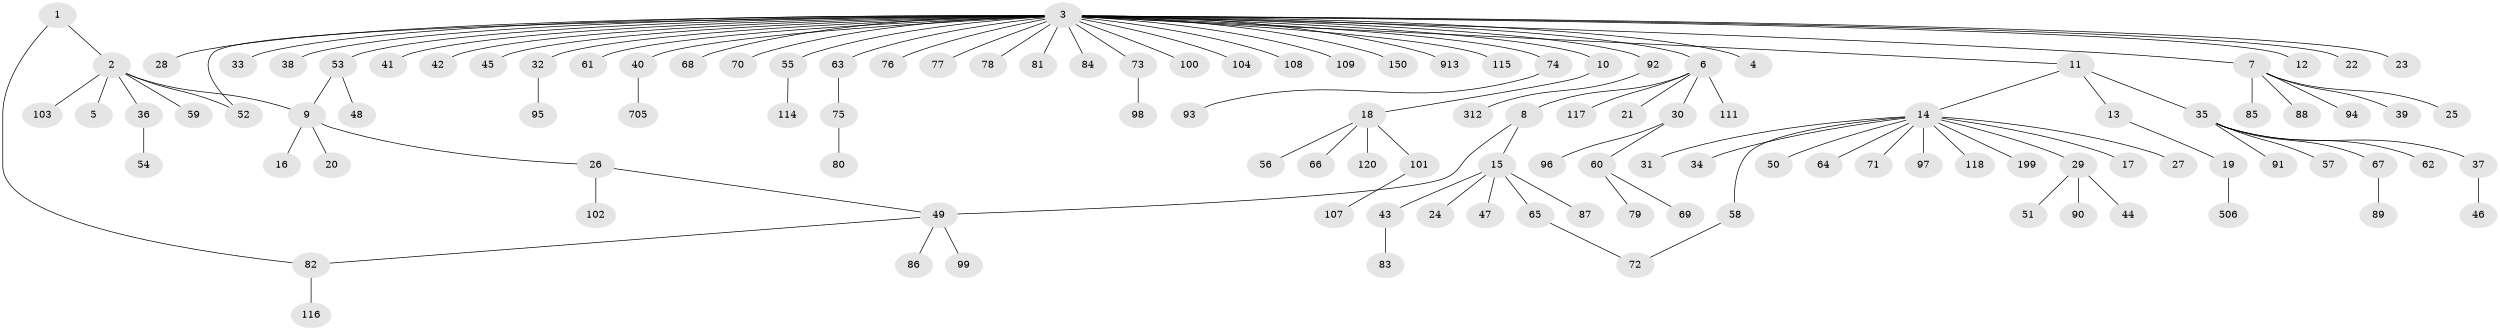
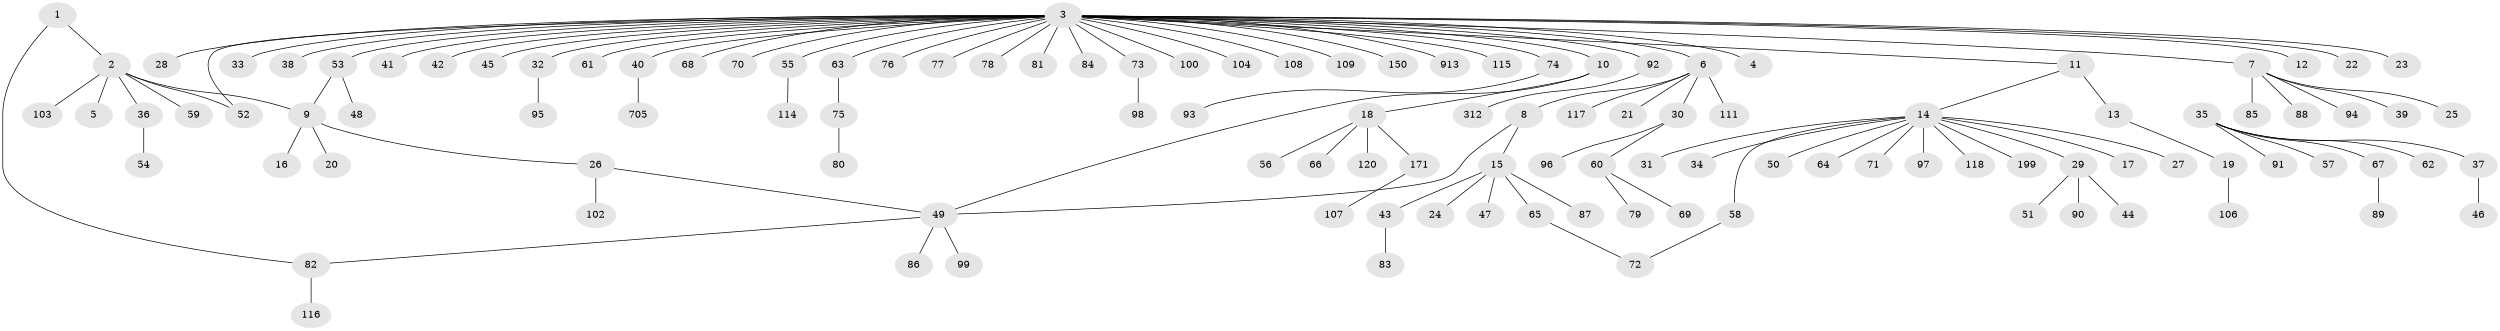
(2139, 90) -> none
none -> (1268, 119)
(1419, 165) -> (1419, 165)
(2228, 215) -> (2228, 215)
